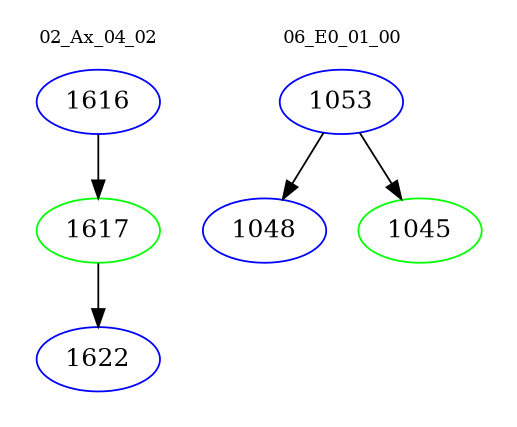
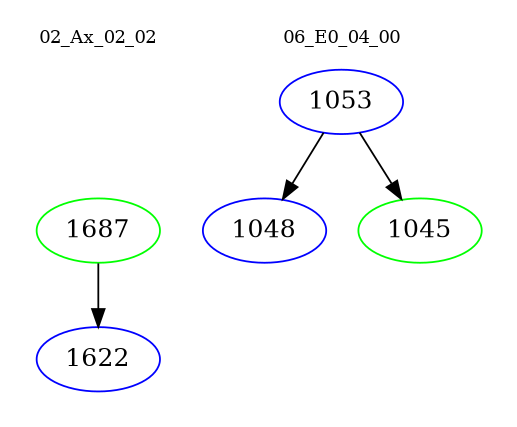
(98, 38) -> (98, 38)
(342, 38) -> (342, 38)
(98, 102) -> none
(98, 231) -> (98, 231)
